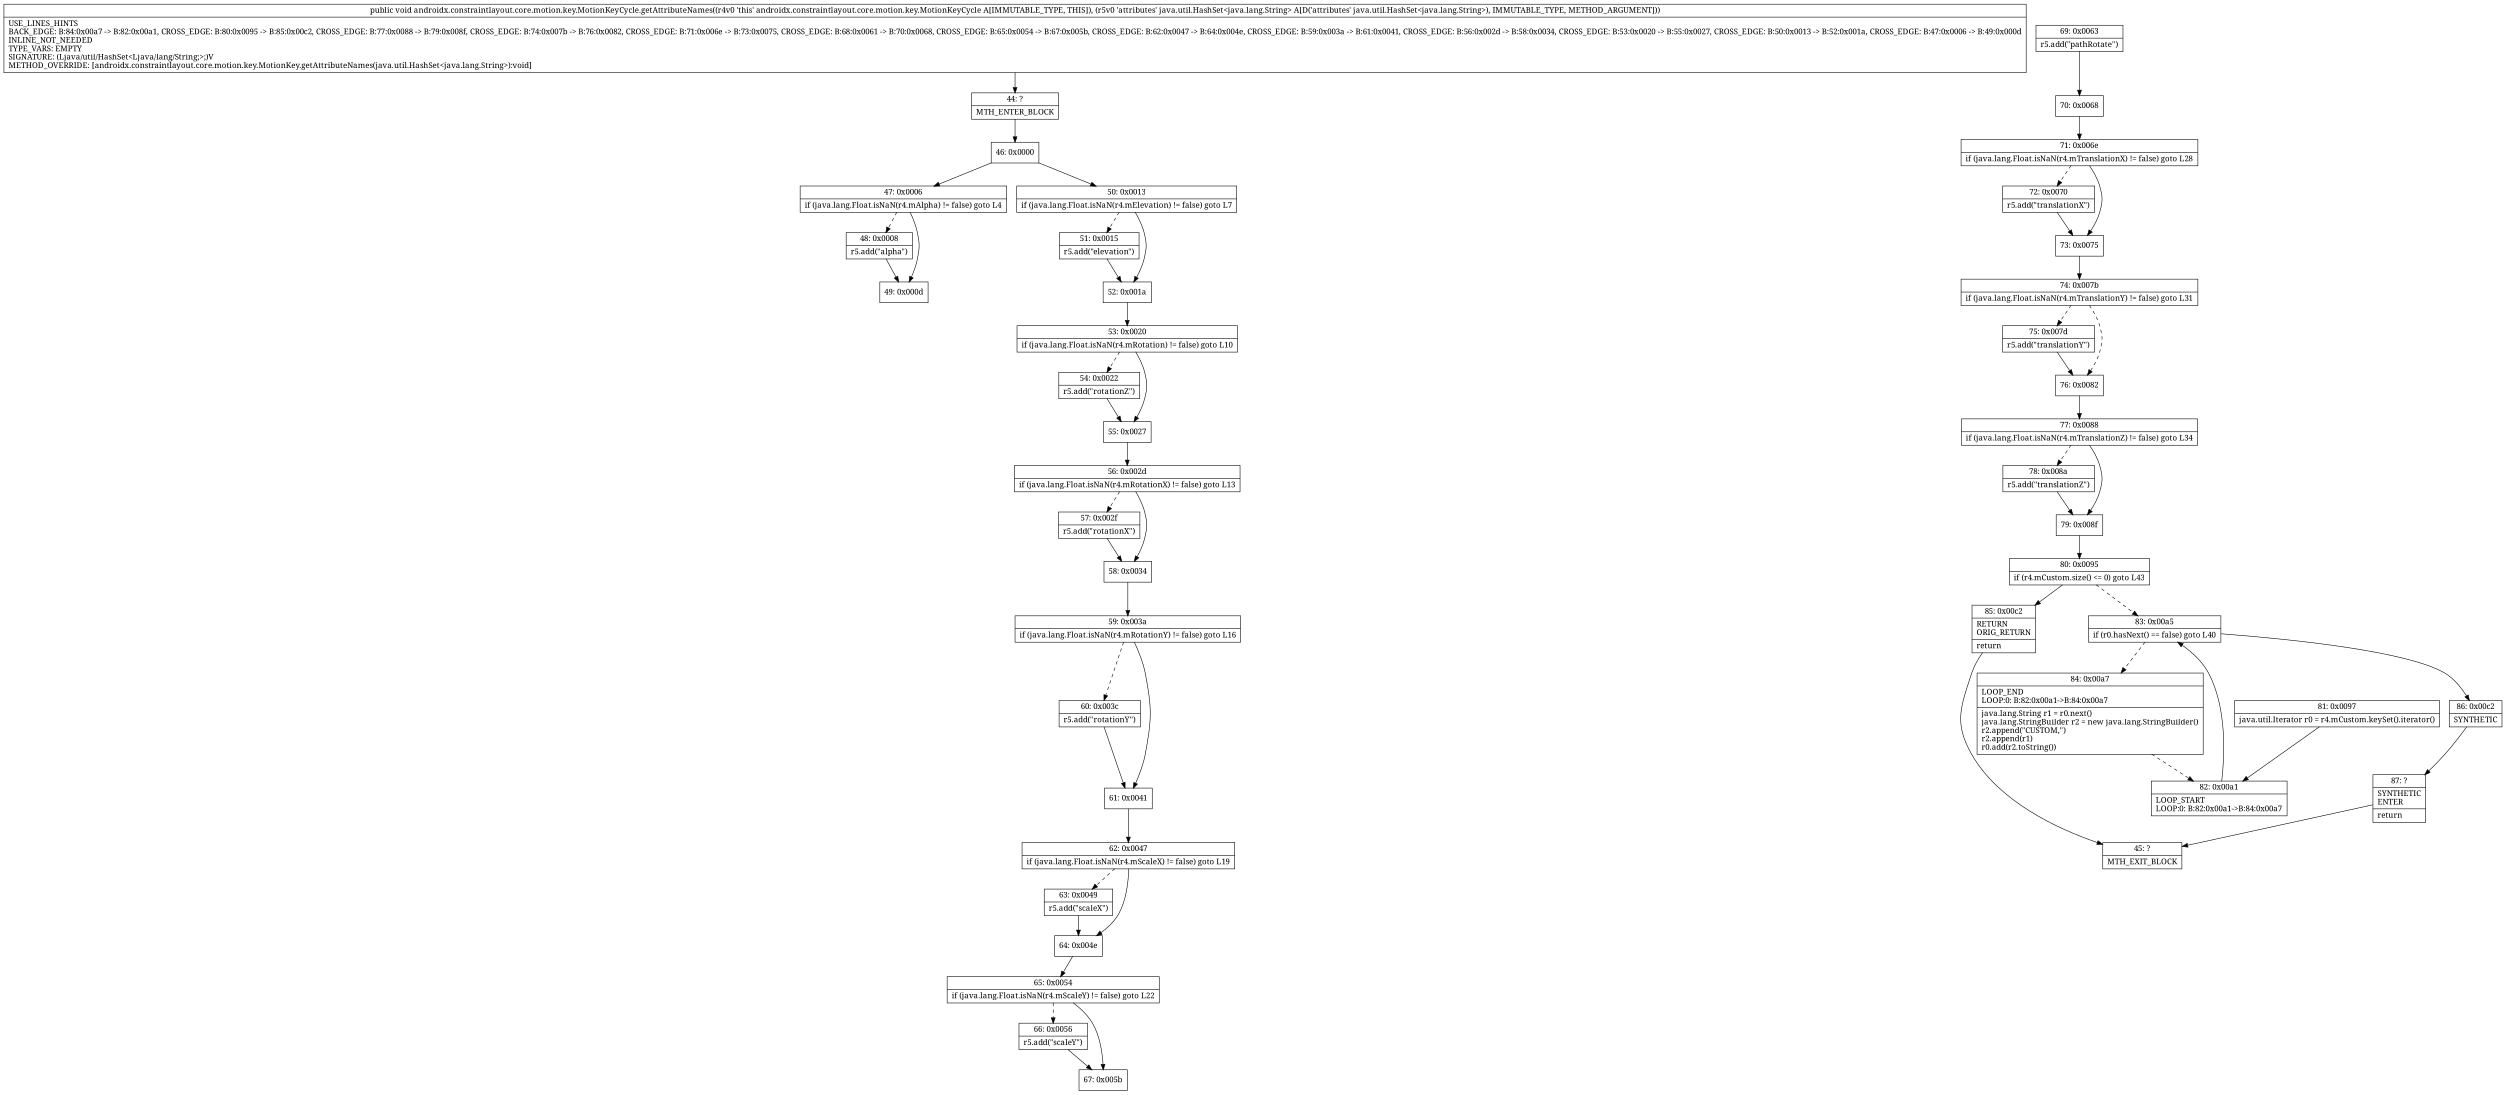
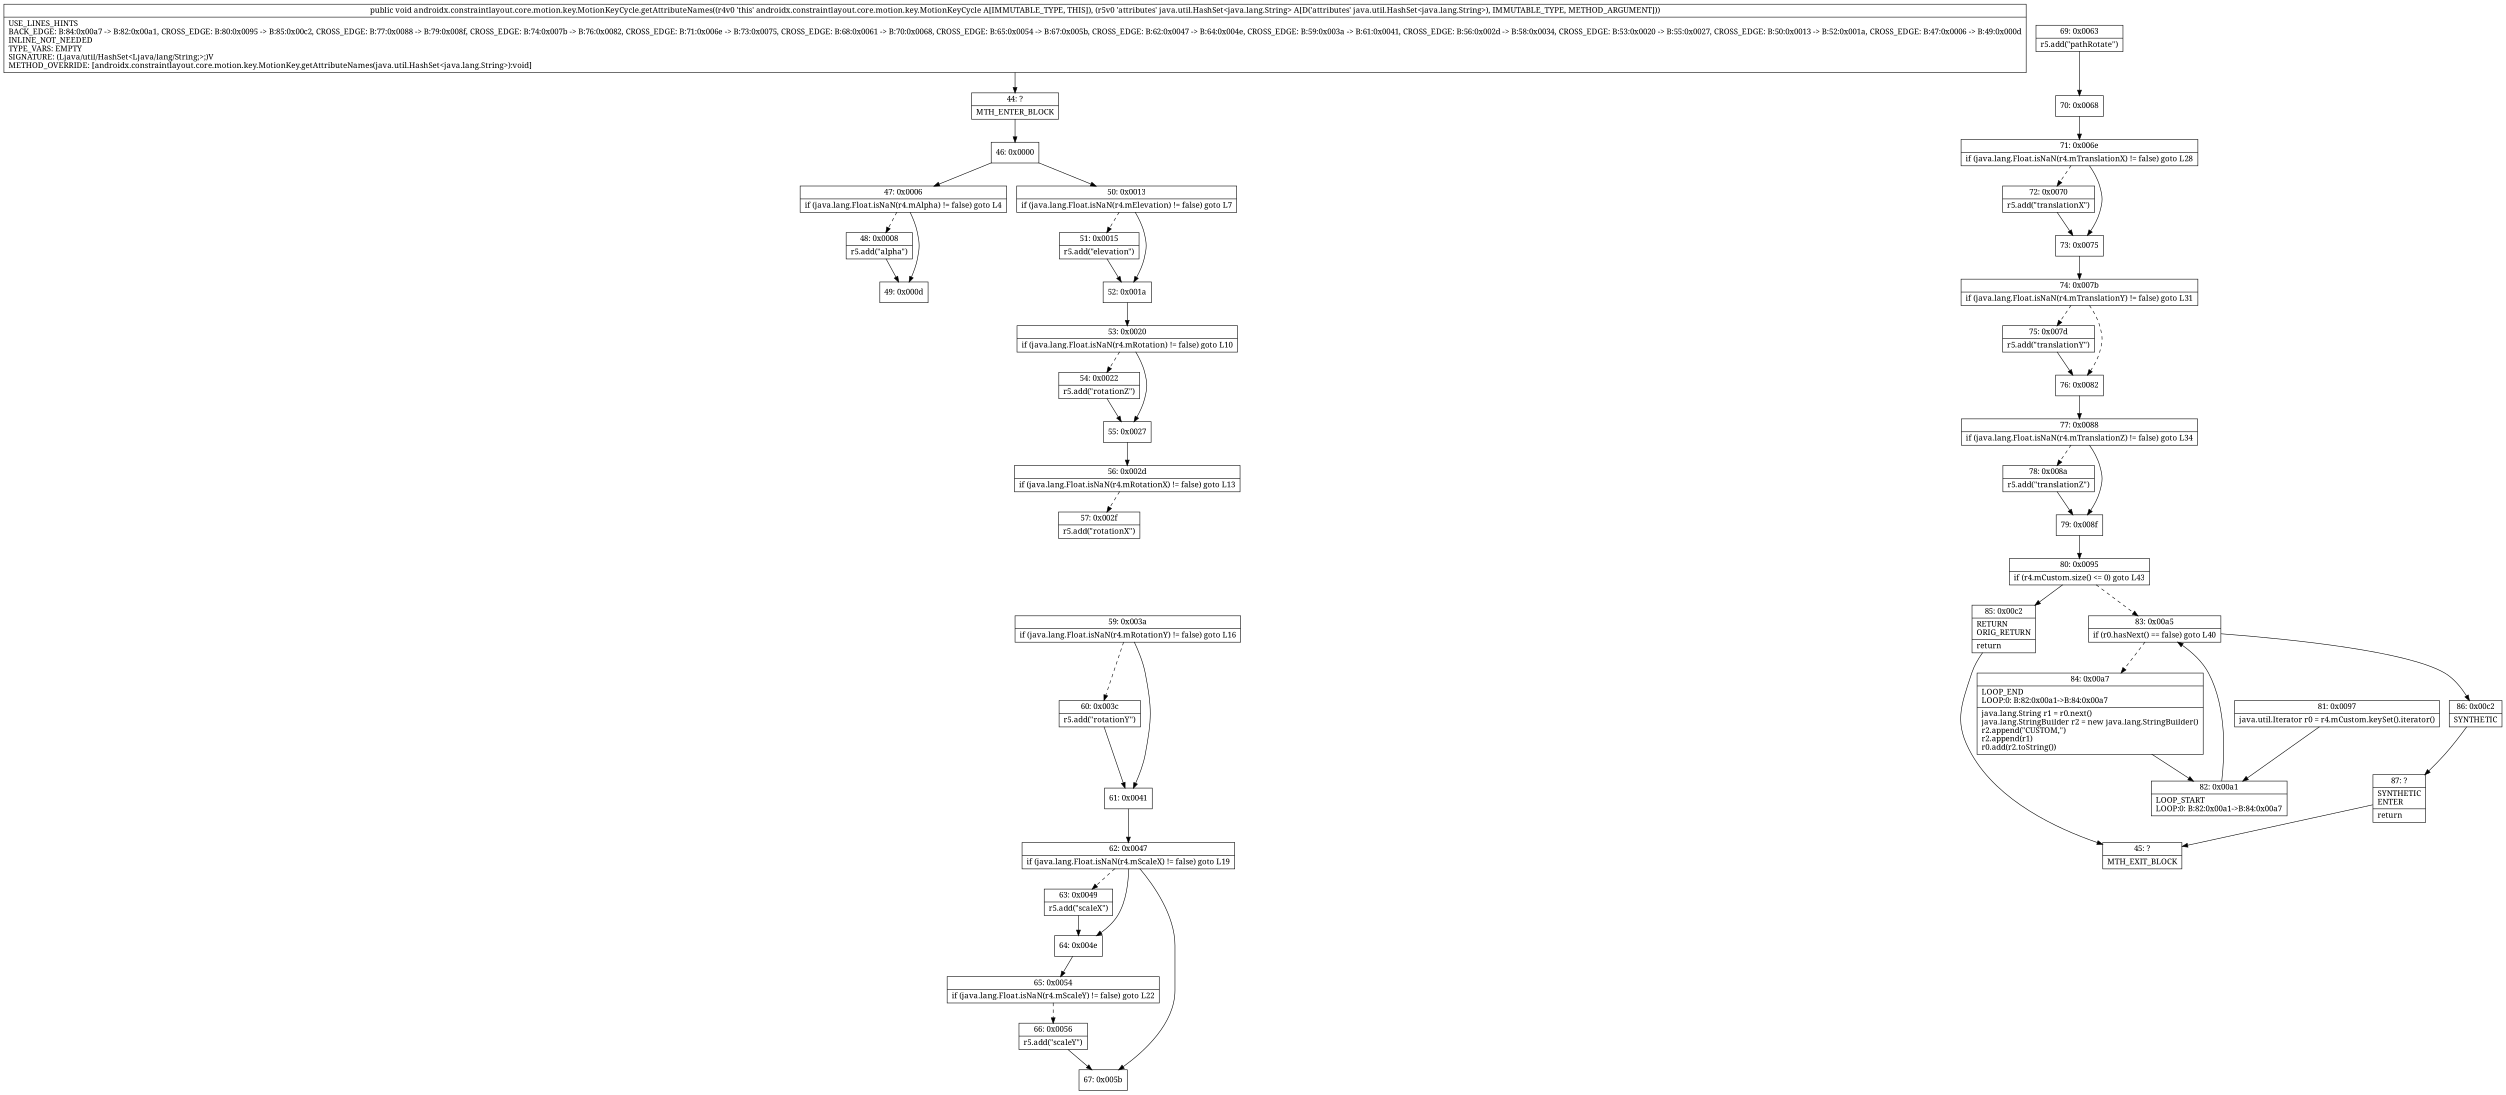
(1128, 572) -> none
(2170, 766) -> (2170, 766)
(1096, 1030) -> (1175, 973)
